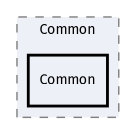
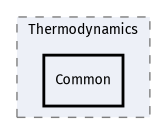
(68, 30) -> (83, 30)
